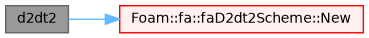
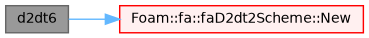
(37, 19) -> (37, 19)
